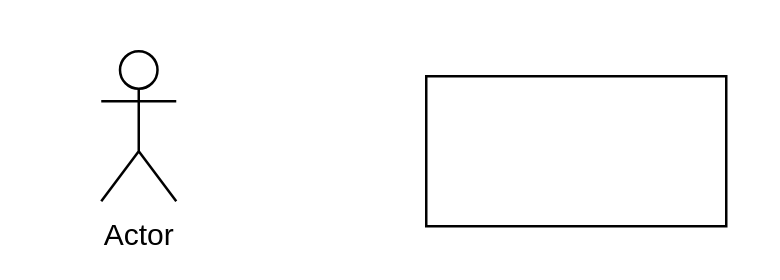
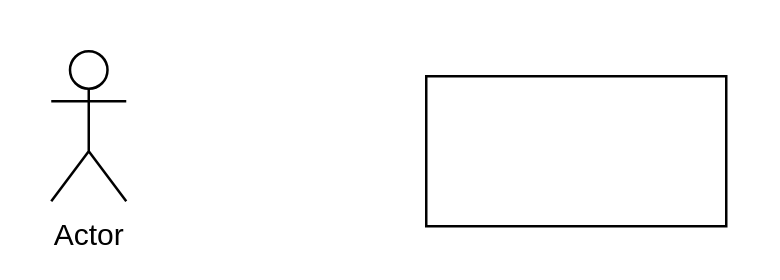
(139, 126) -> (89, 126)
